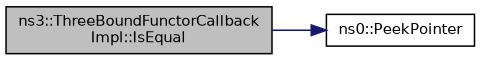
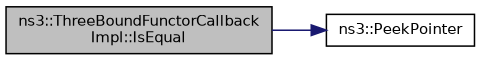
(400, 30) -> (400, 30)
